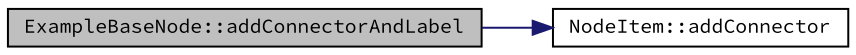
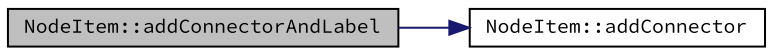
(245, 28) -> (203, 28)
